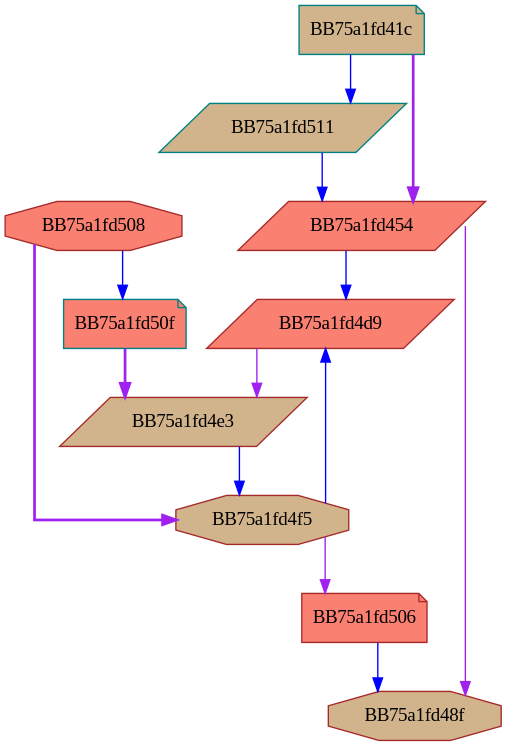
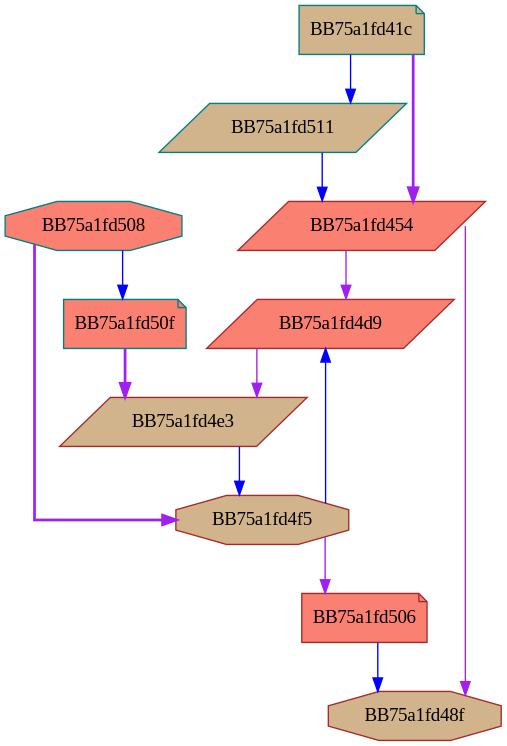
(94, 226) -> (94, 226)
(346, 268) -> (346, 268)
